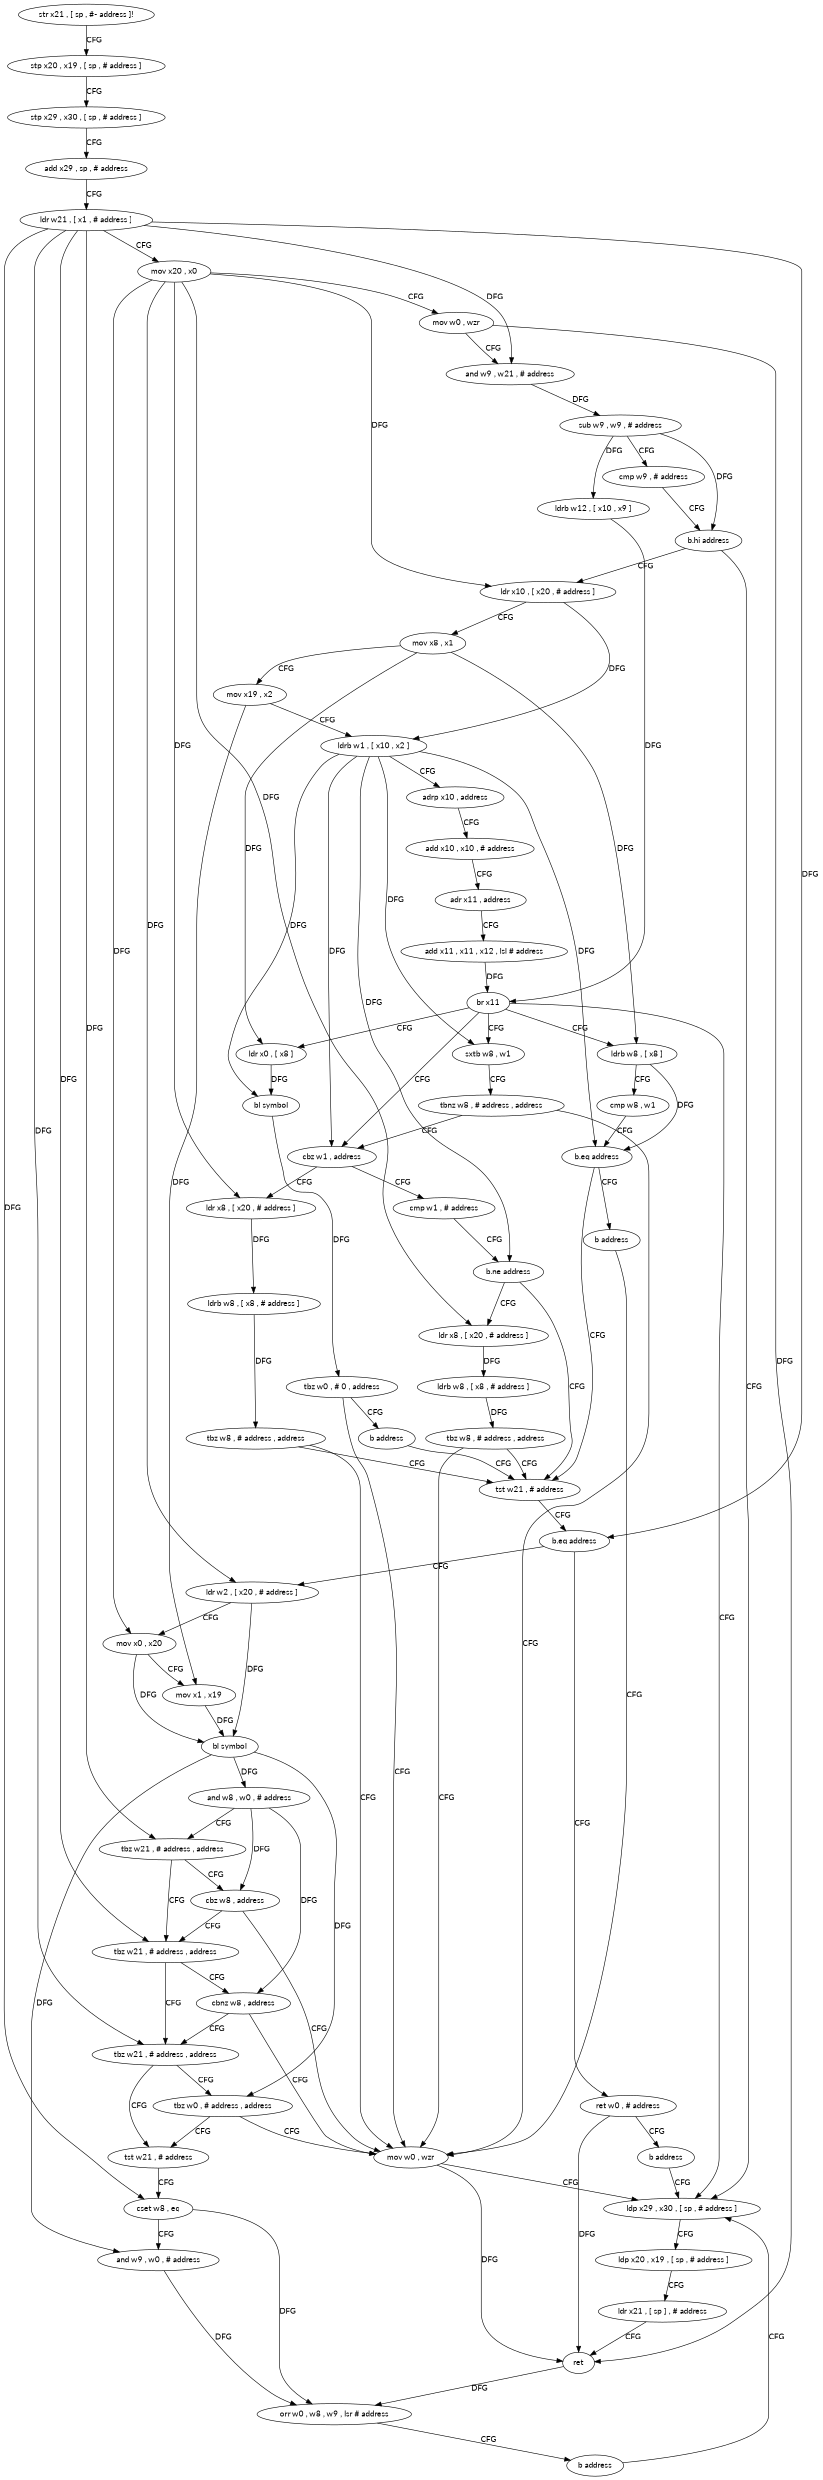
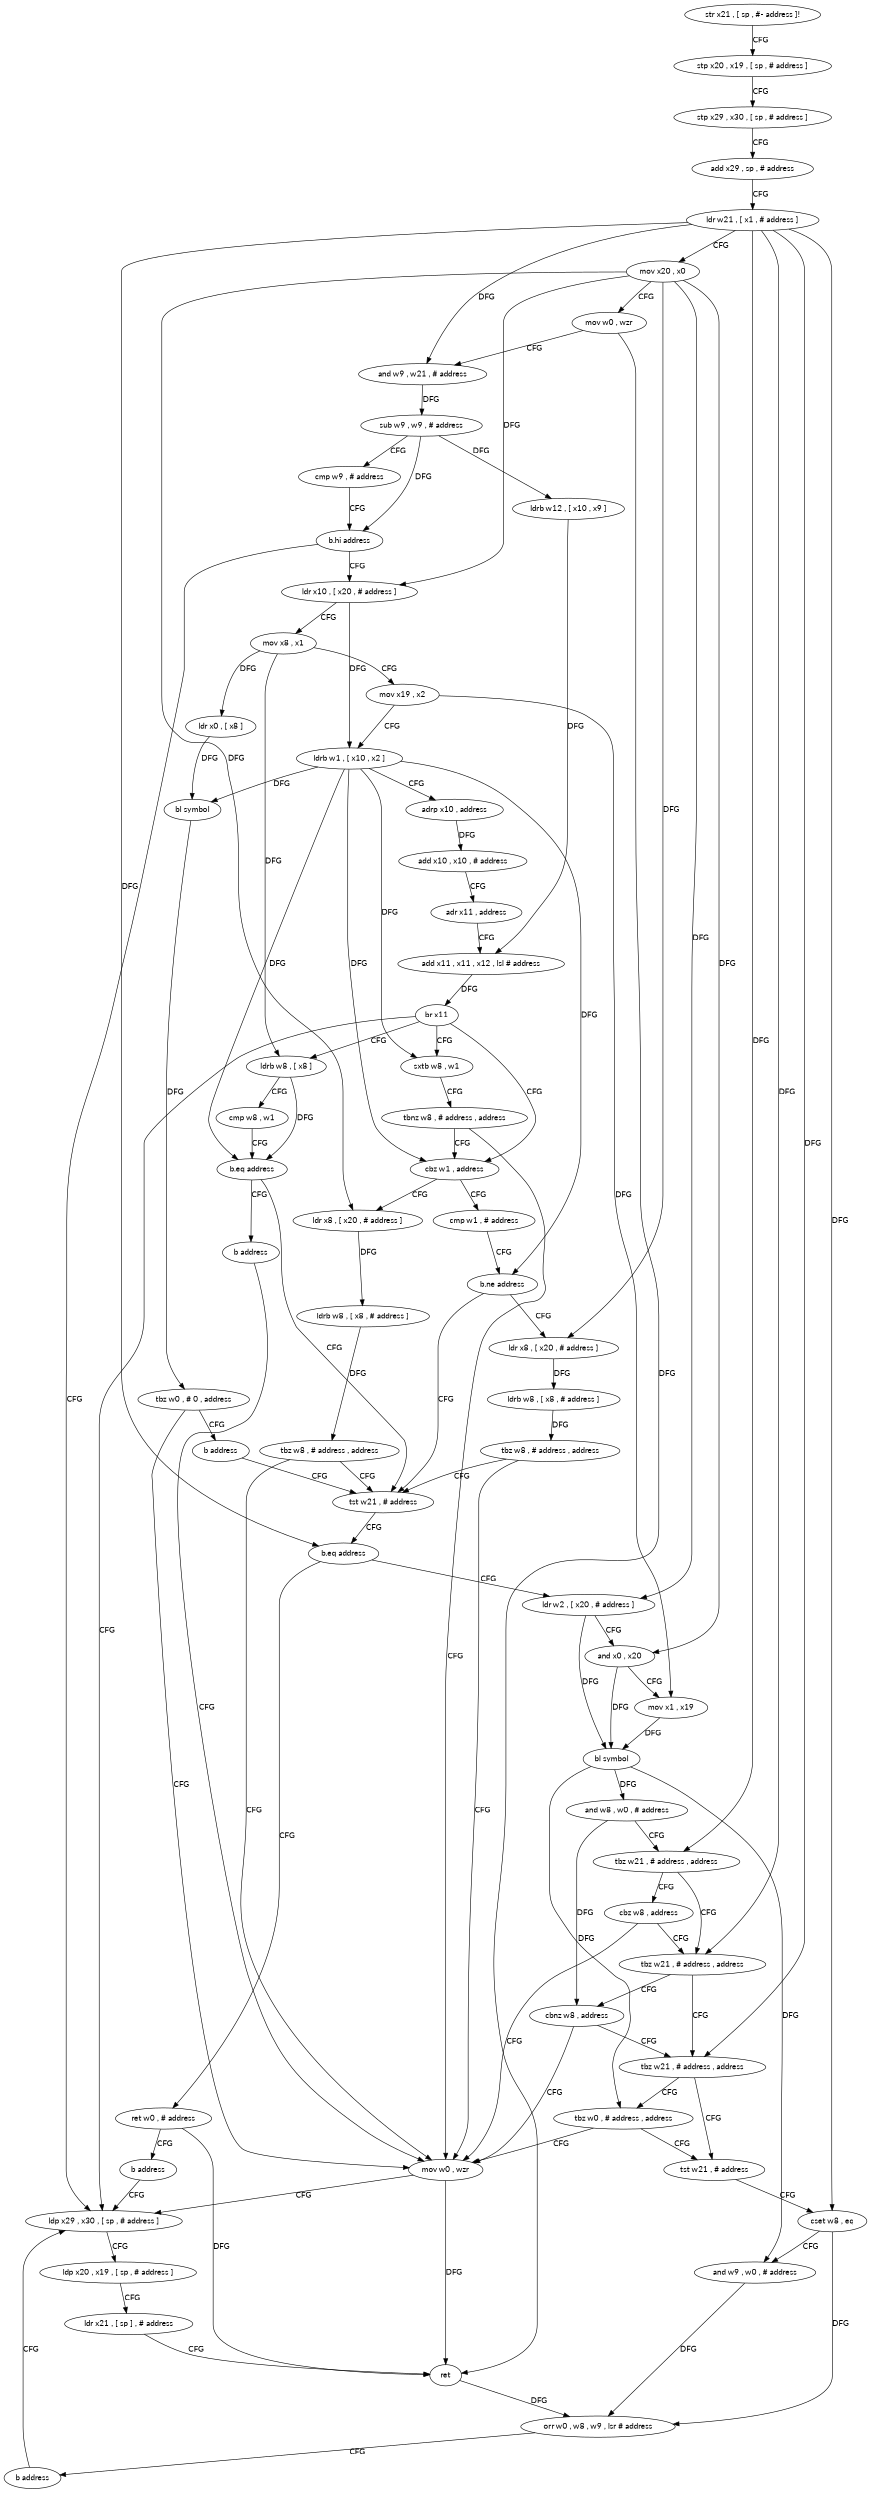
(645, 797) -> (567, 746)
(472, 823) -> (467, 836)
(387, 1027) -> none
(139, 1644) -> (620, 1656)
(253, 1847) -> none
